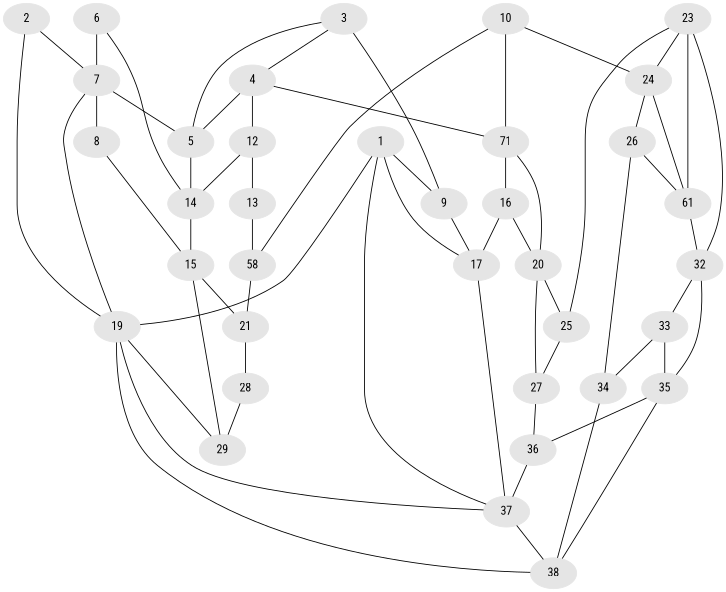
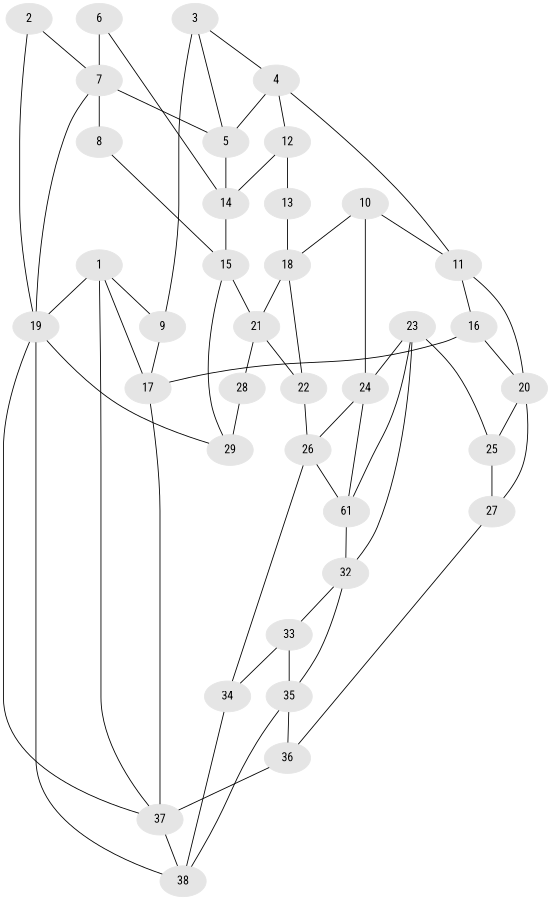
(506, 142) -> (459, 265)
(252, 265) -> (287, 265)
none -> (304, 388)
